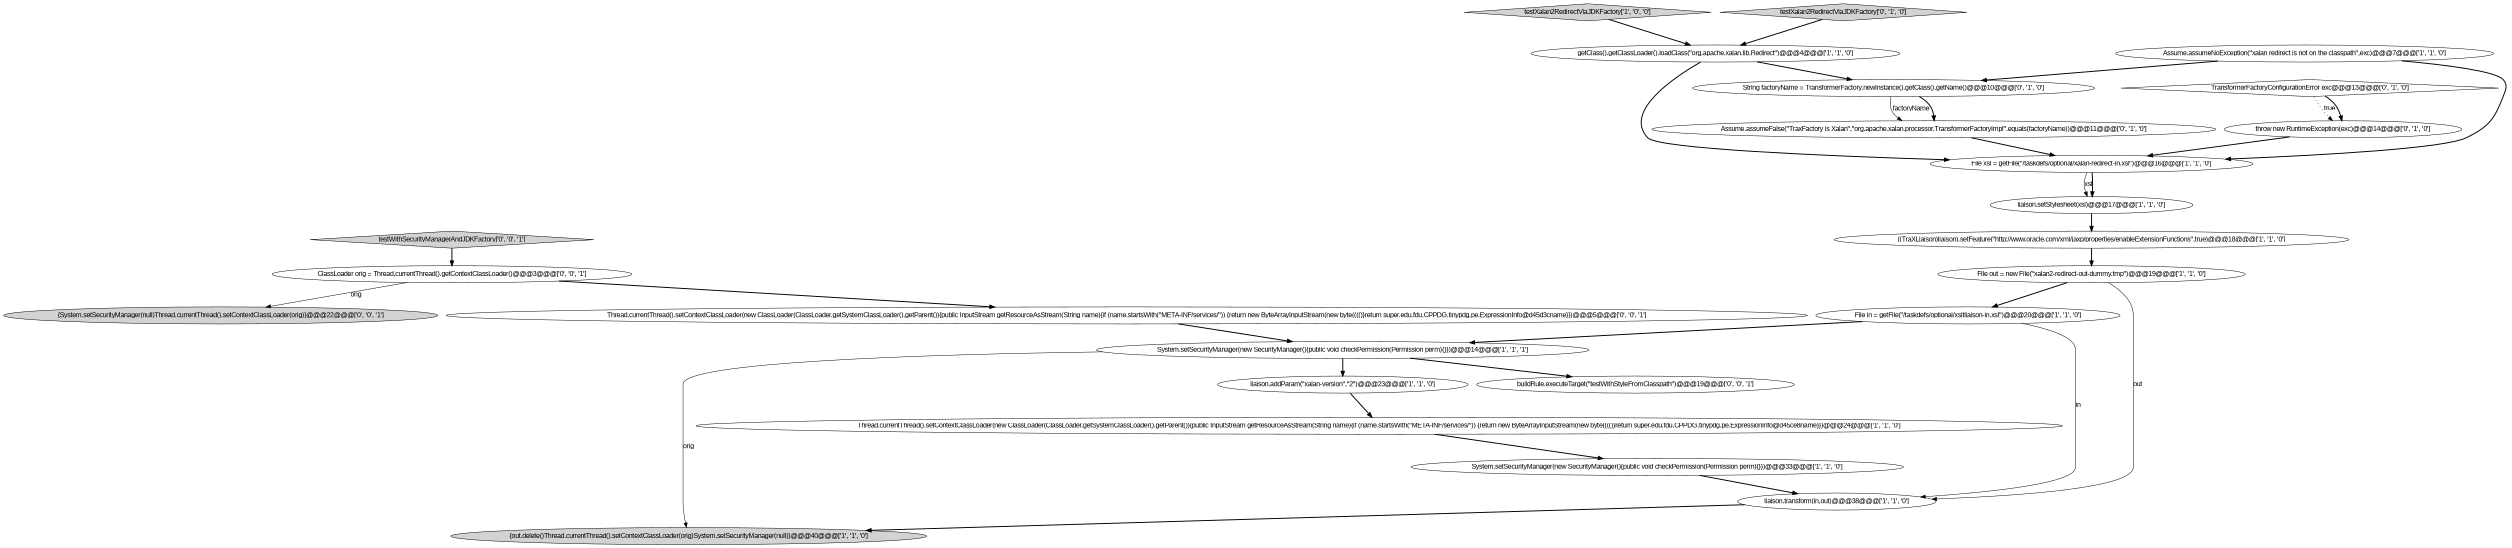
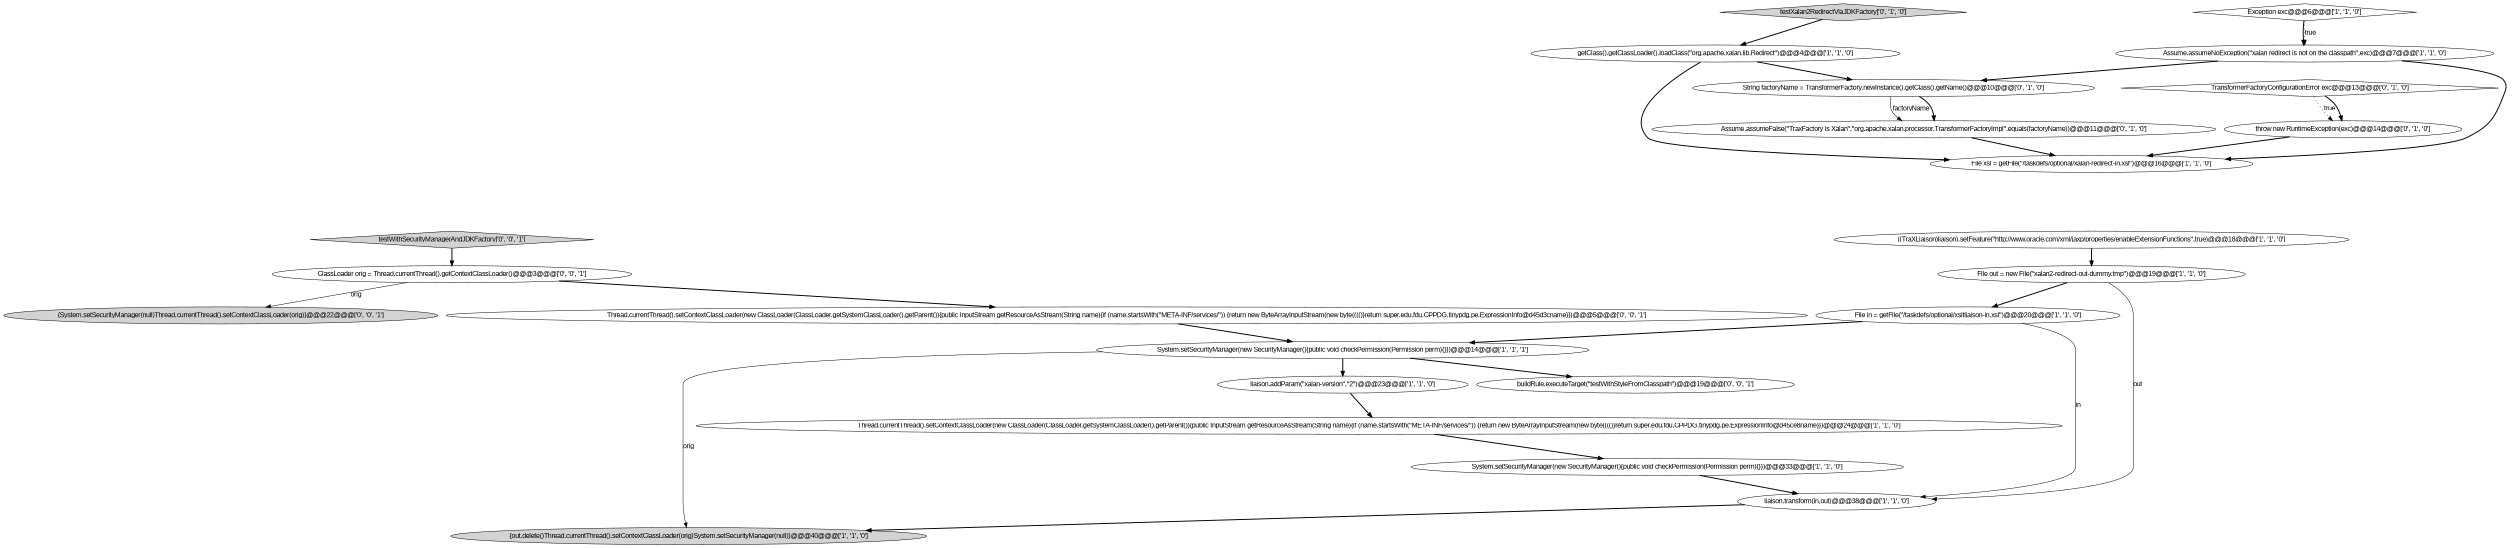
(1588, 12) -> none
none -> (2305, 12)
(2092, 205) -> none
